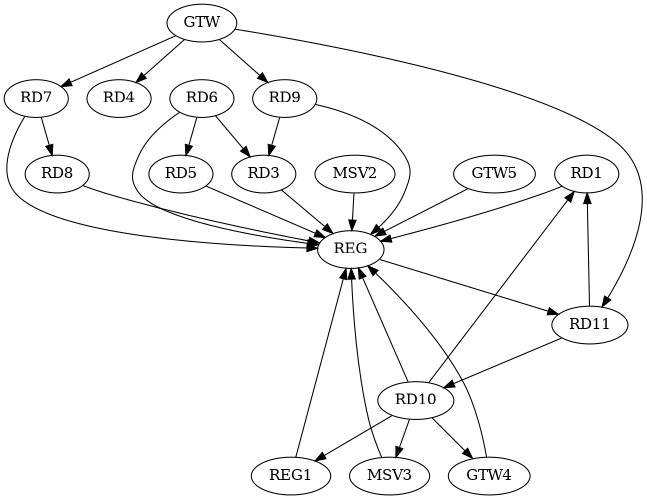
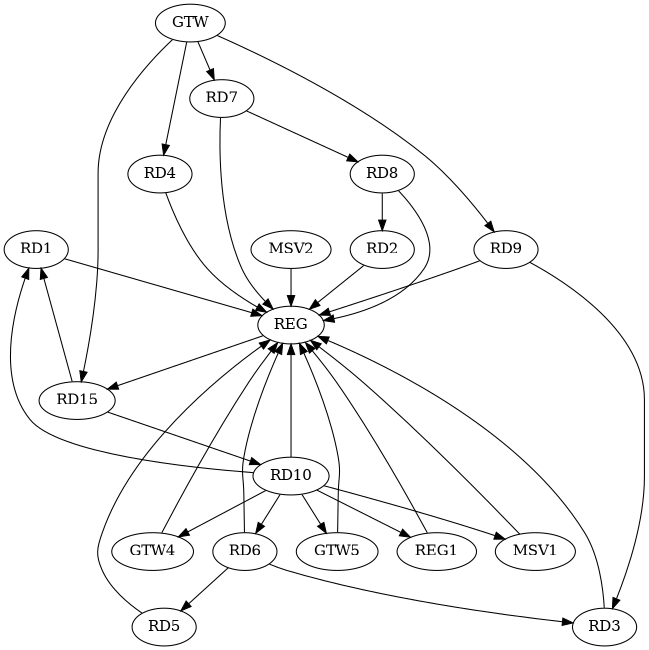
none -> (382, 250)
none -> (200, 259)
(590, 325) -> (77, 401)
(390, 476) -> (535, 552)
none -> (271, 509)
none -> (311, 509)
